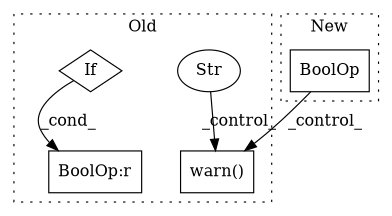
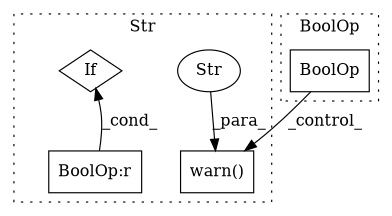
(143, 27) -> (143, 27)
(330, 27) -> (330, 27)
(43, 106) -> (102, 125)
(239, 121) -> (239, 121)
